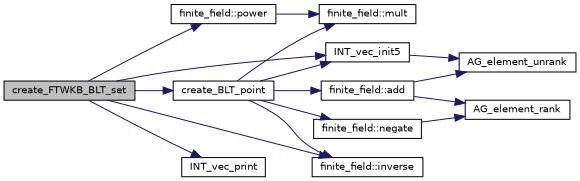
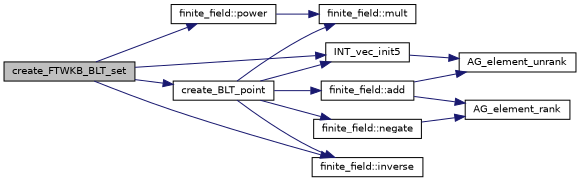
(224, 167) -> none
